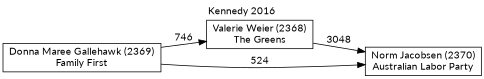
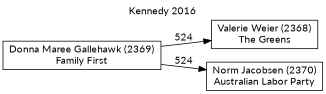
(184, 38) -> (184, 38)
(335, 47) -> none
